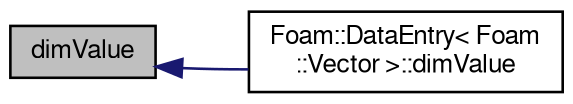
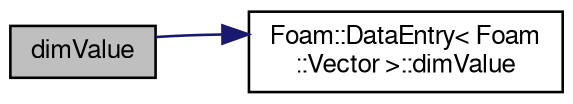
(215, 69) -> (189, 35)
